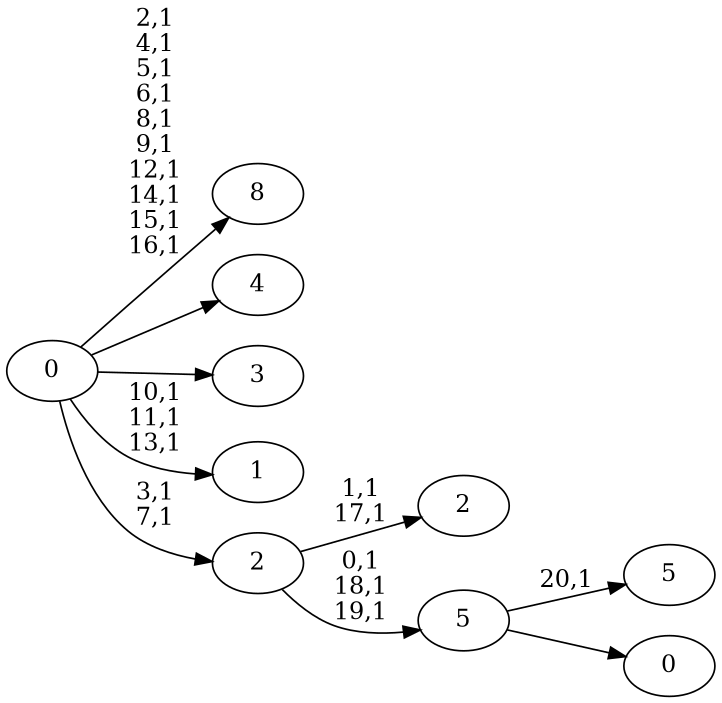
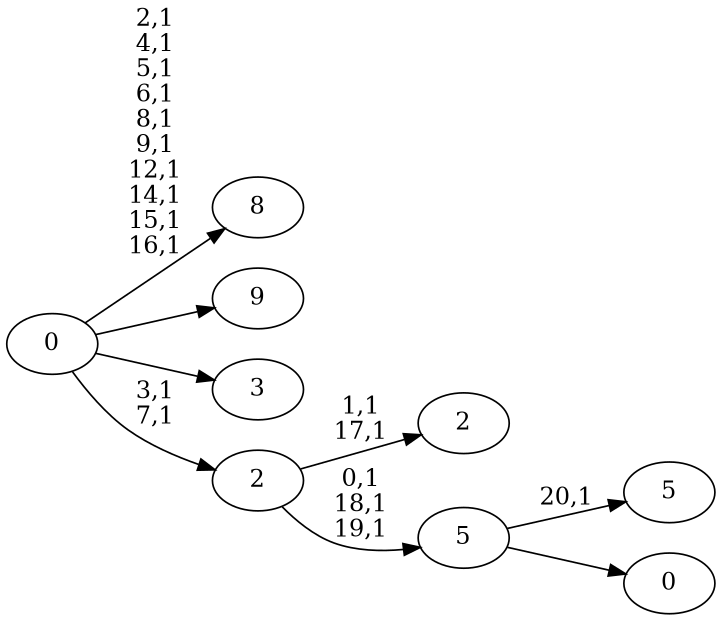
(258, 285) -> (258, 298)
(258, 472) -> none
